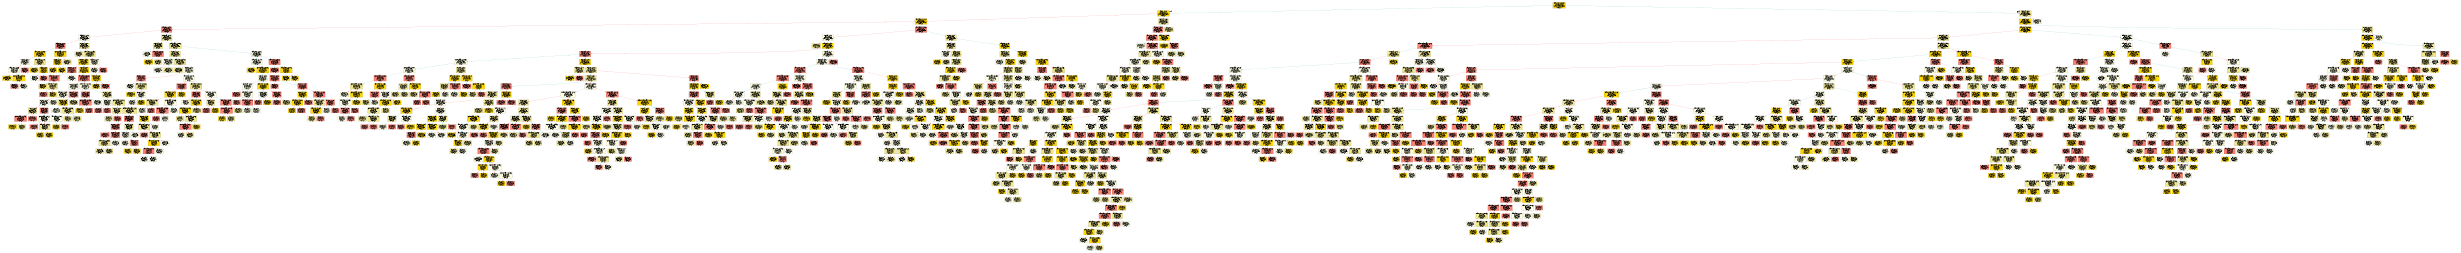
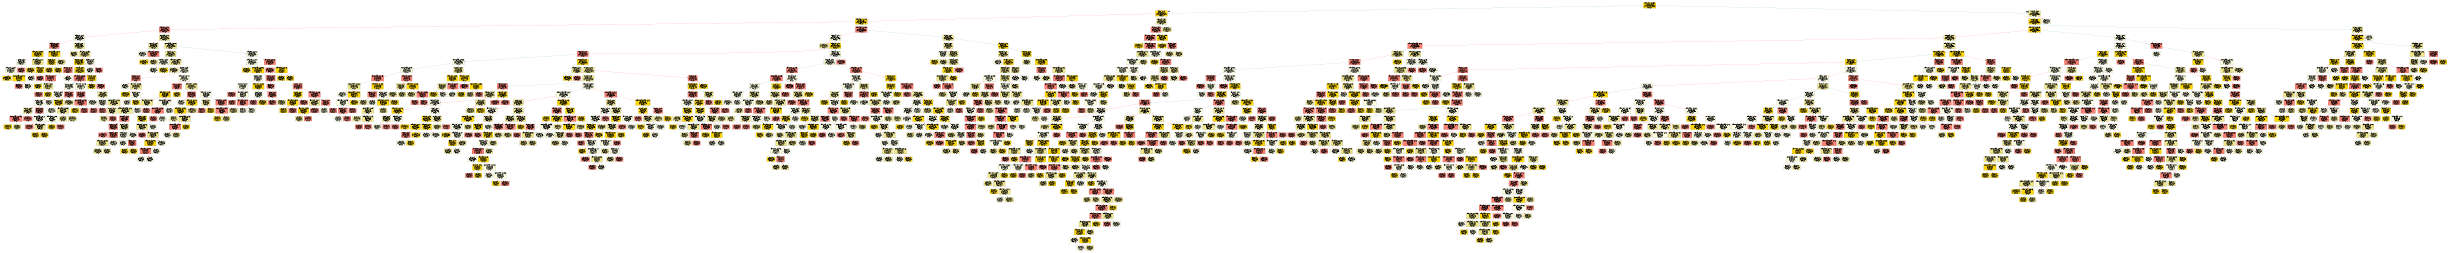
(1141, 46) -> (1139, 46)
(168, 70) -> (164, 70)
none -> (315, 111)
(1985, 167) -> none
